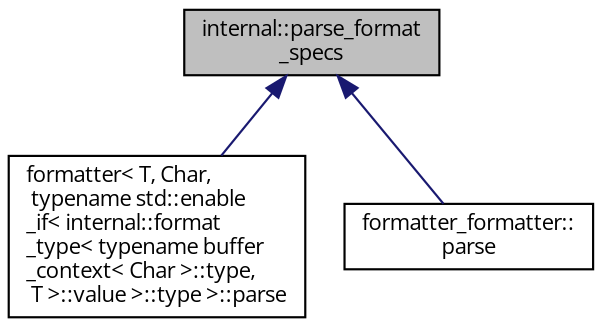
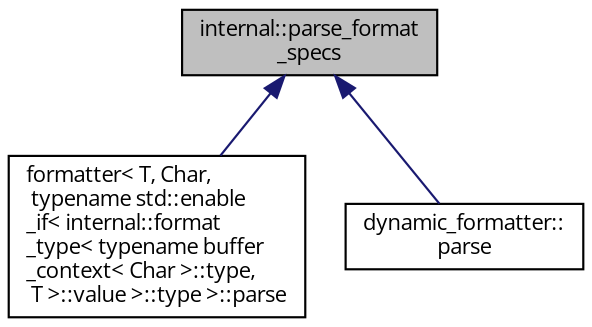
(469, 237) -> (464, 237)
